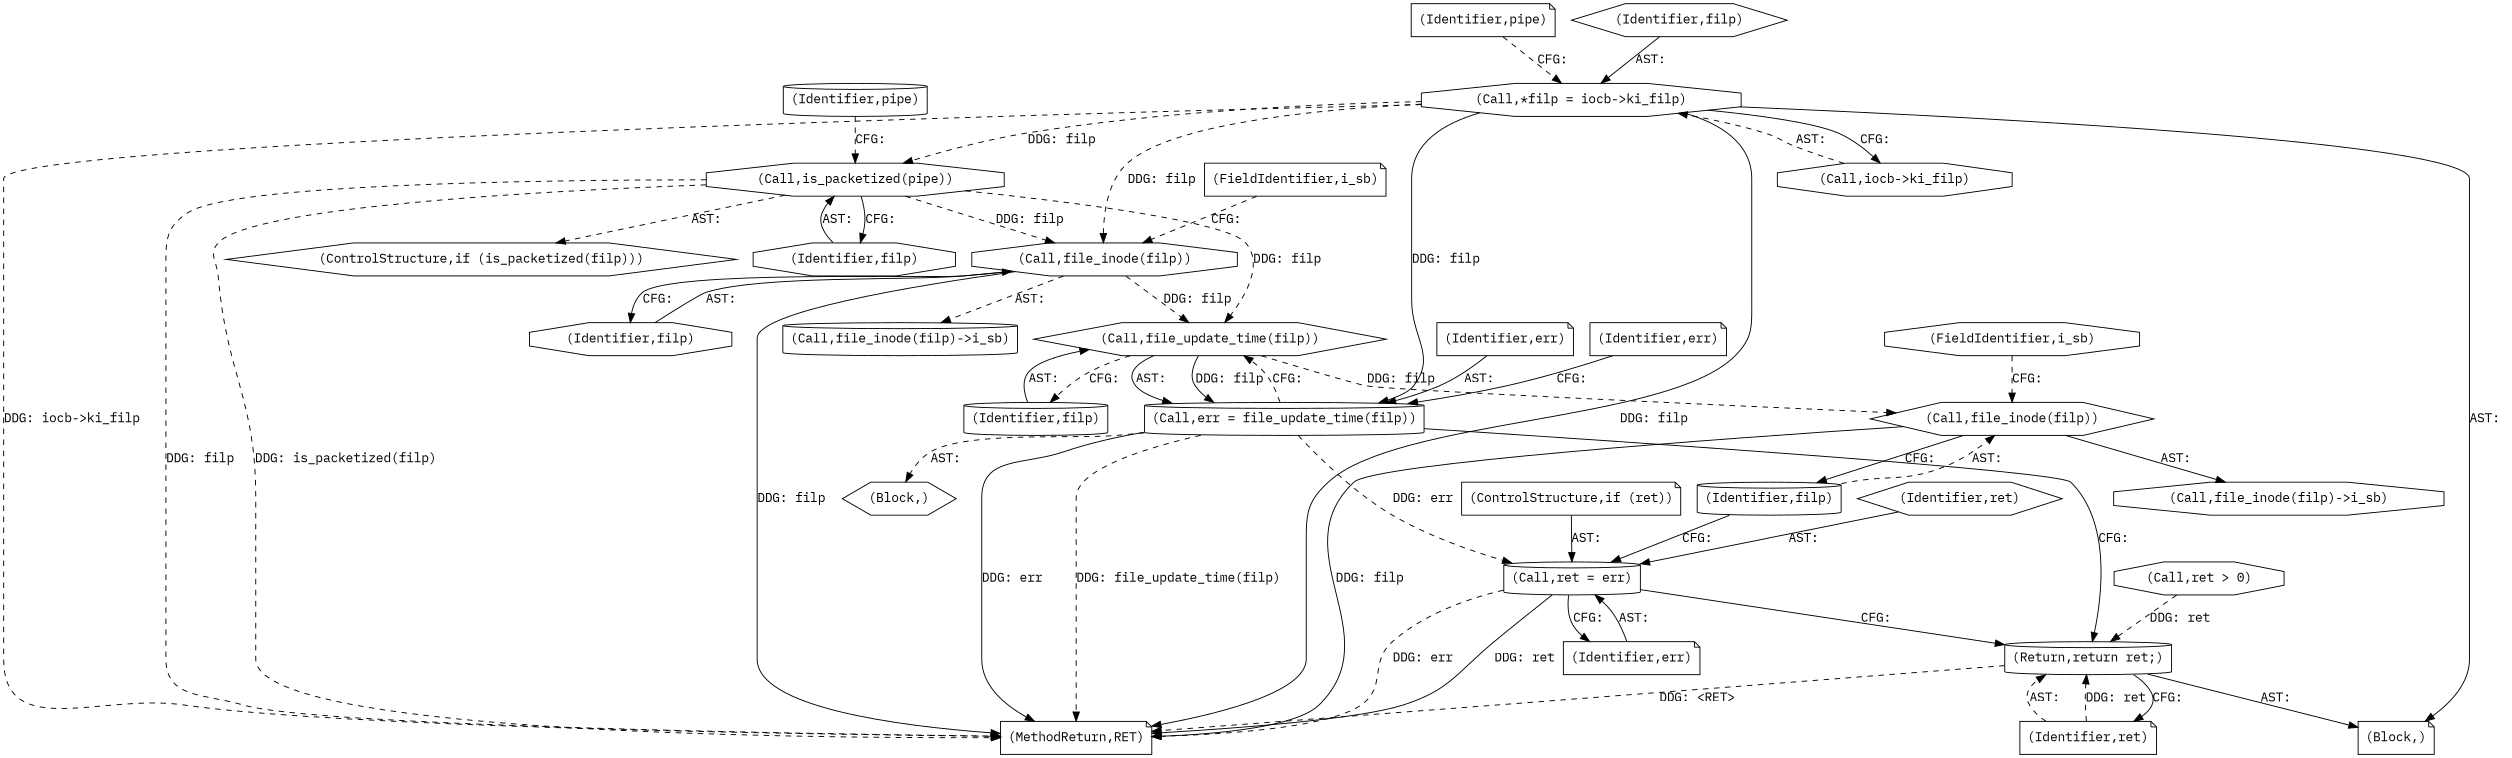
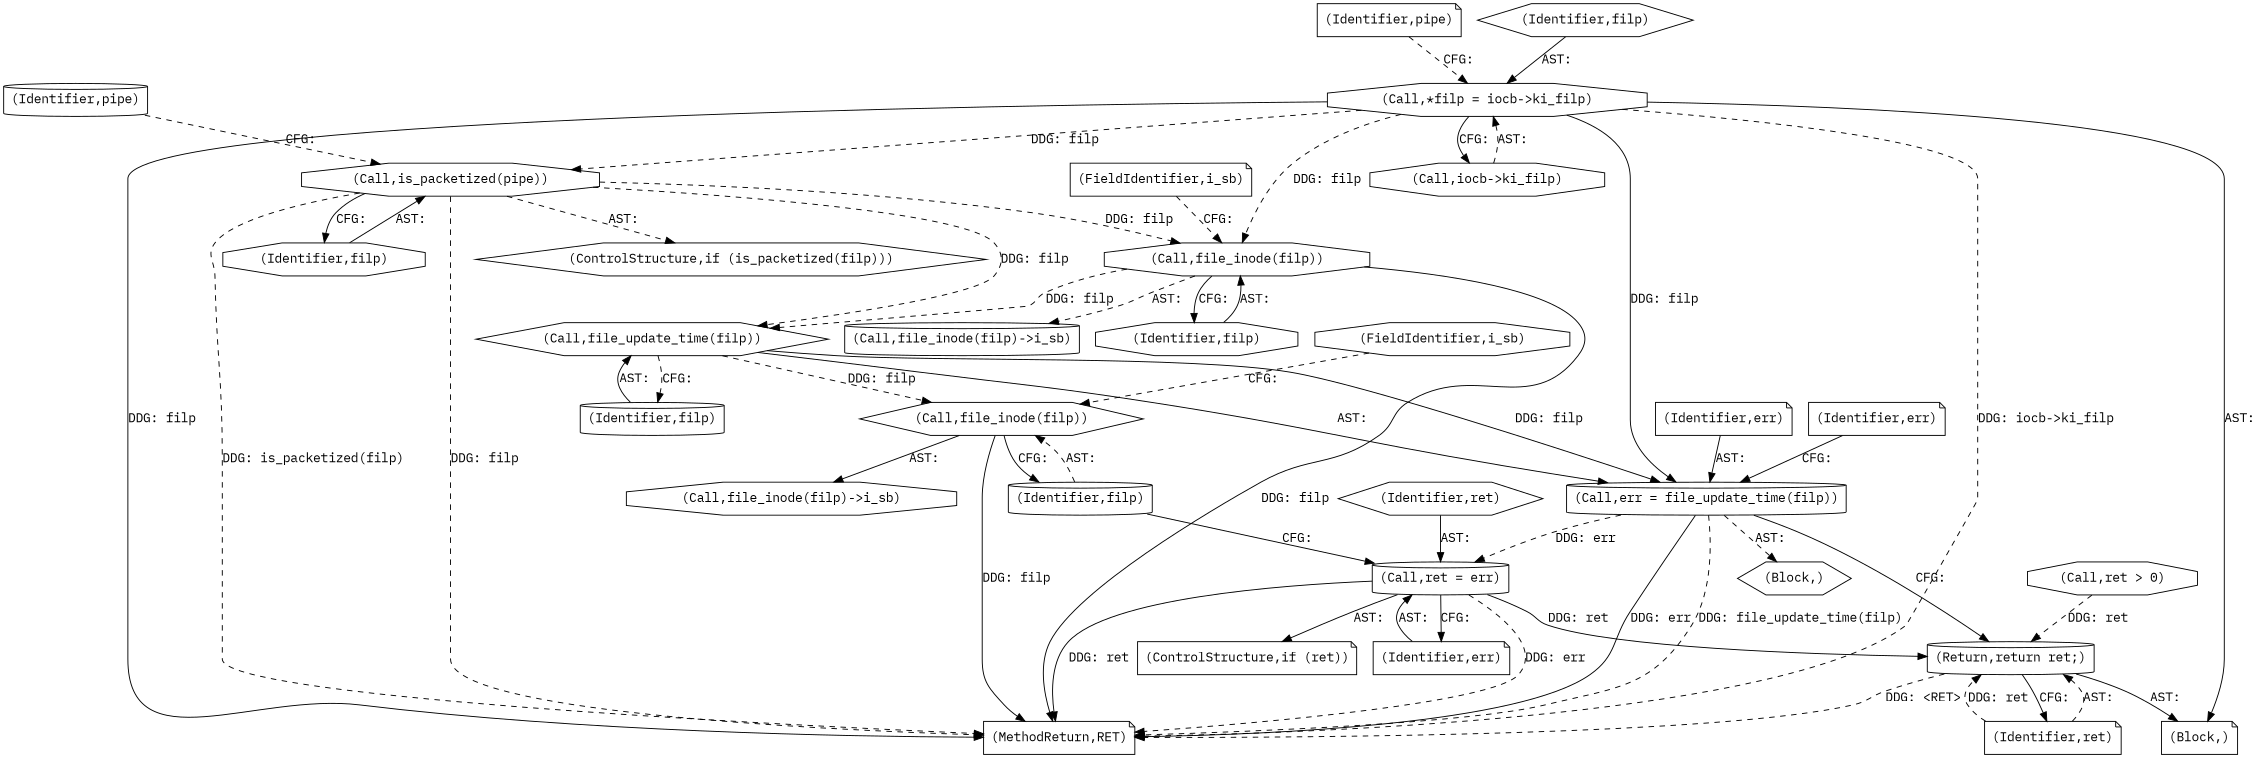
(1269, 379) -> none
(1572, 534) -> (1344, 615)
(1880, 618) -> (1578, 618)
